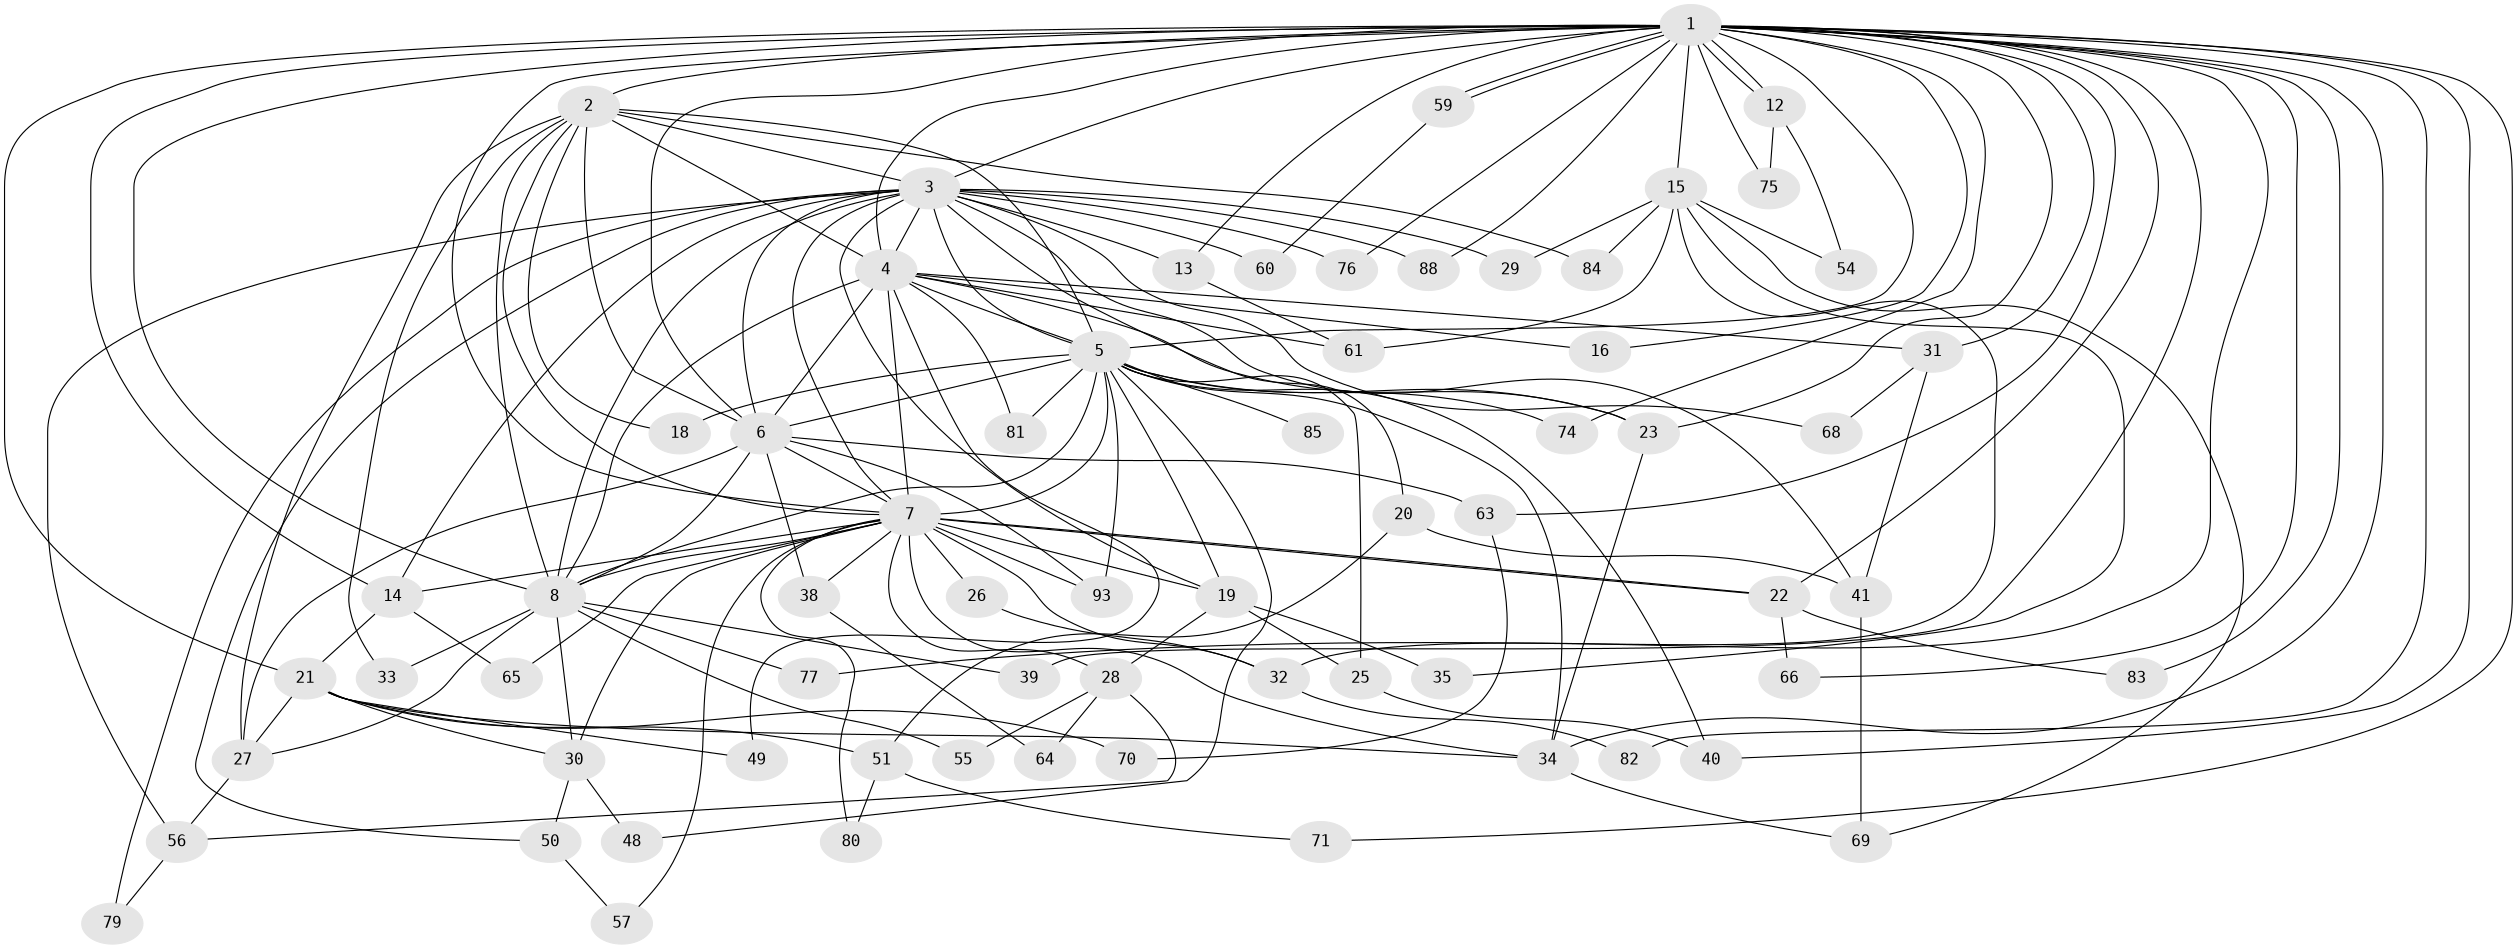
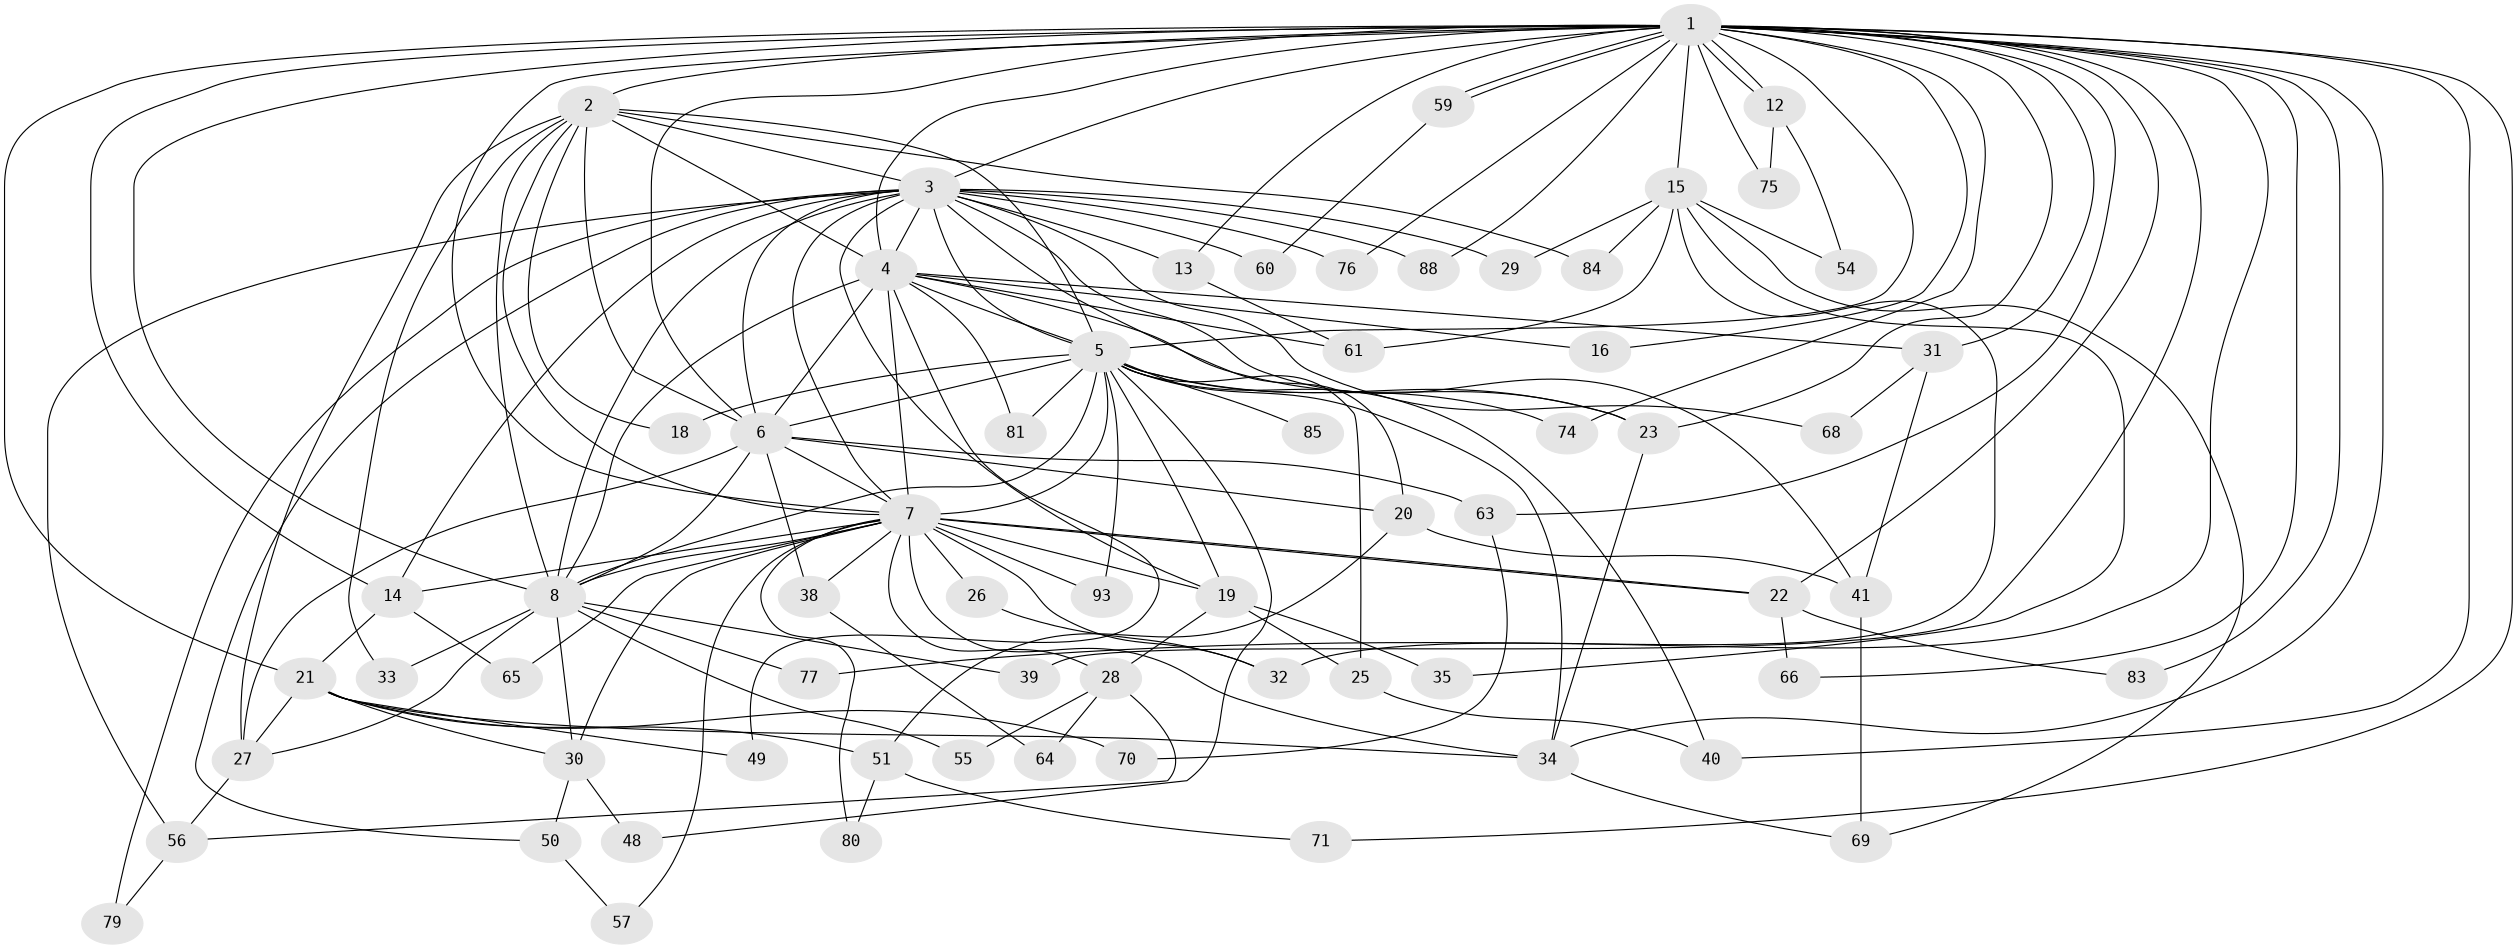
(953, 496) -> (1097, 476)
(1629, 760) -> none
